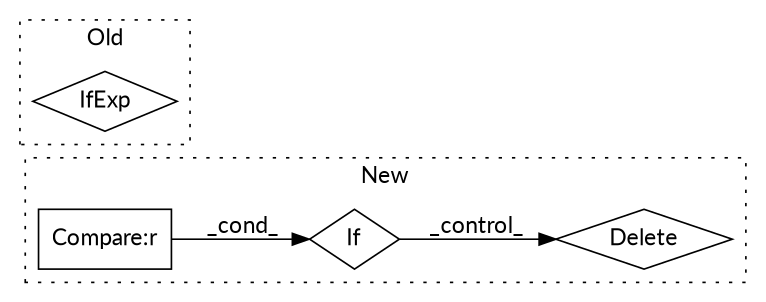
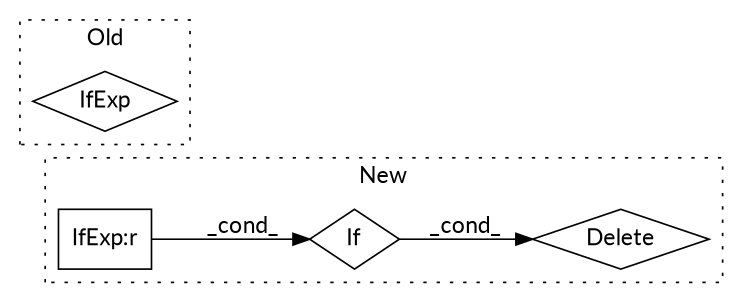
(477, 227) -> (466, 227)
(105, 239) -> (105, 239)
